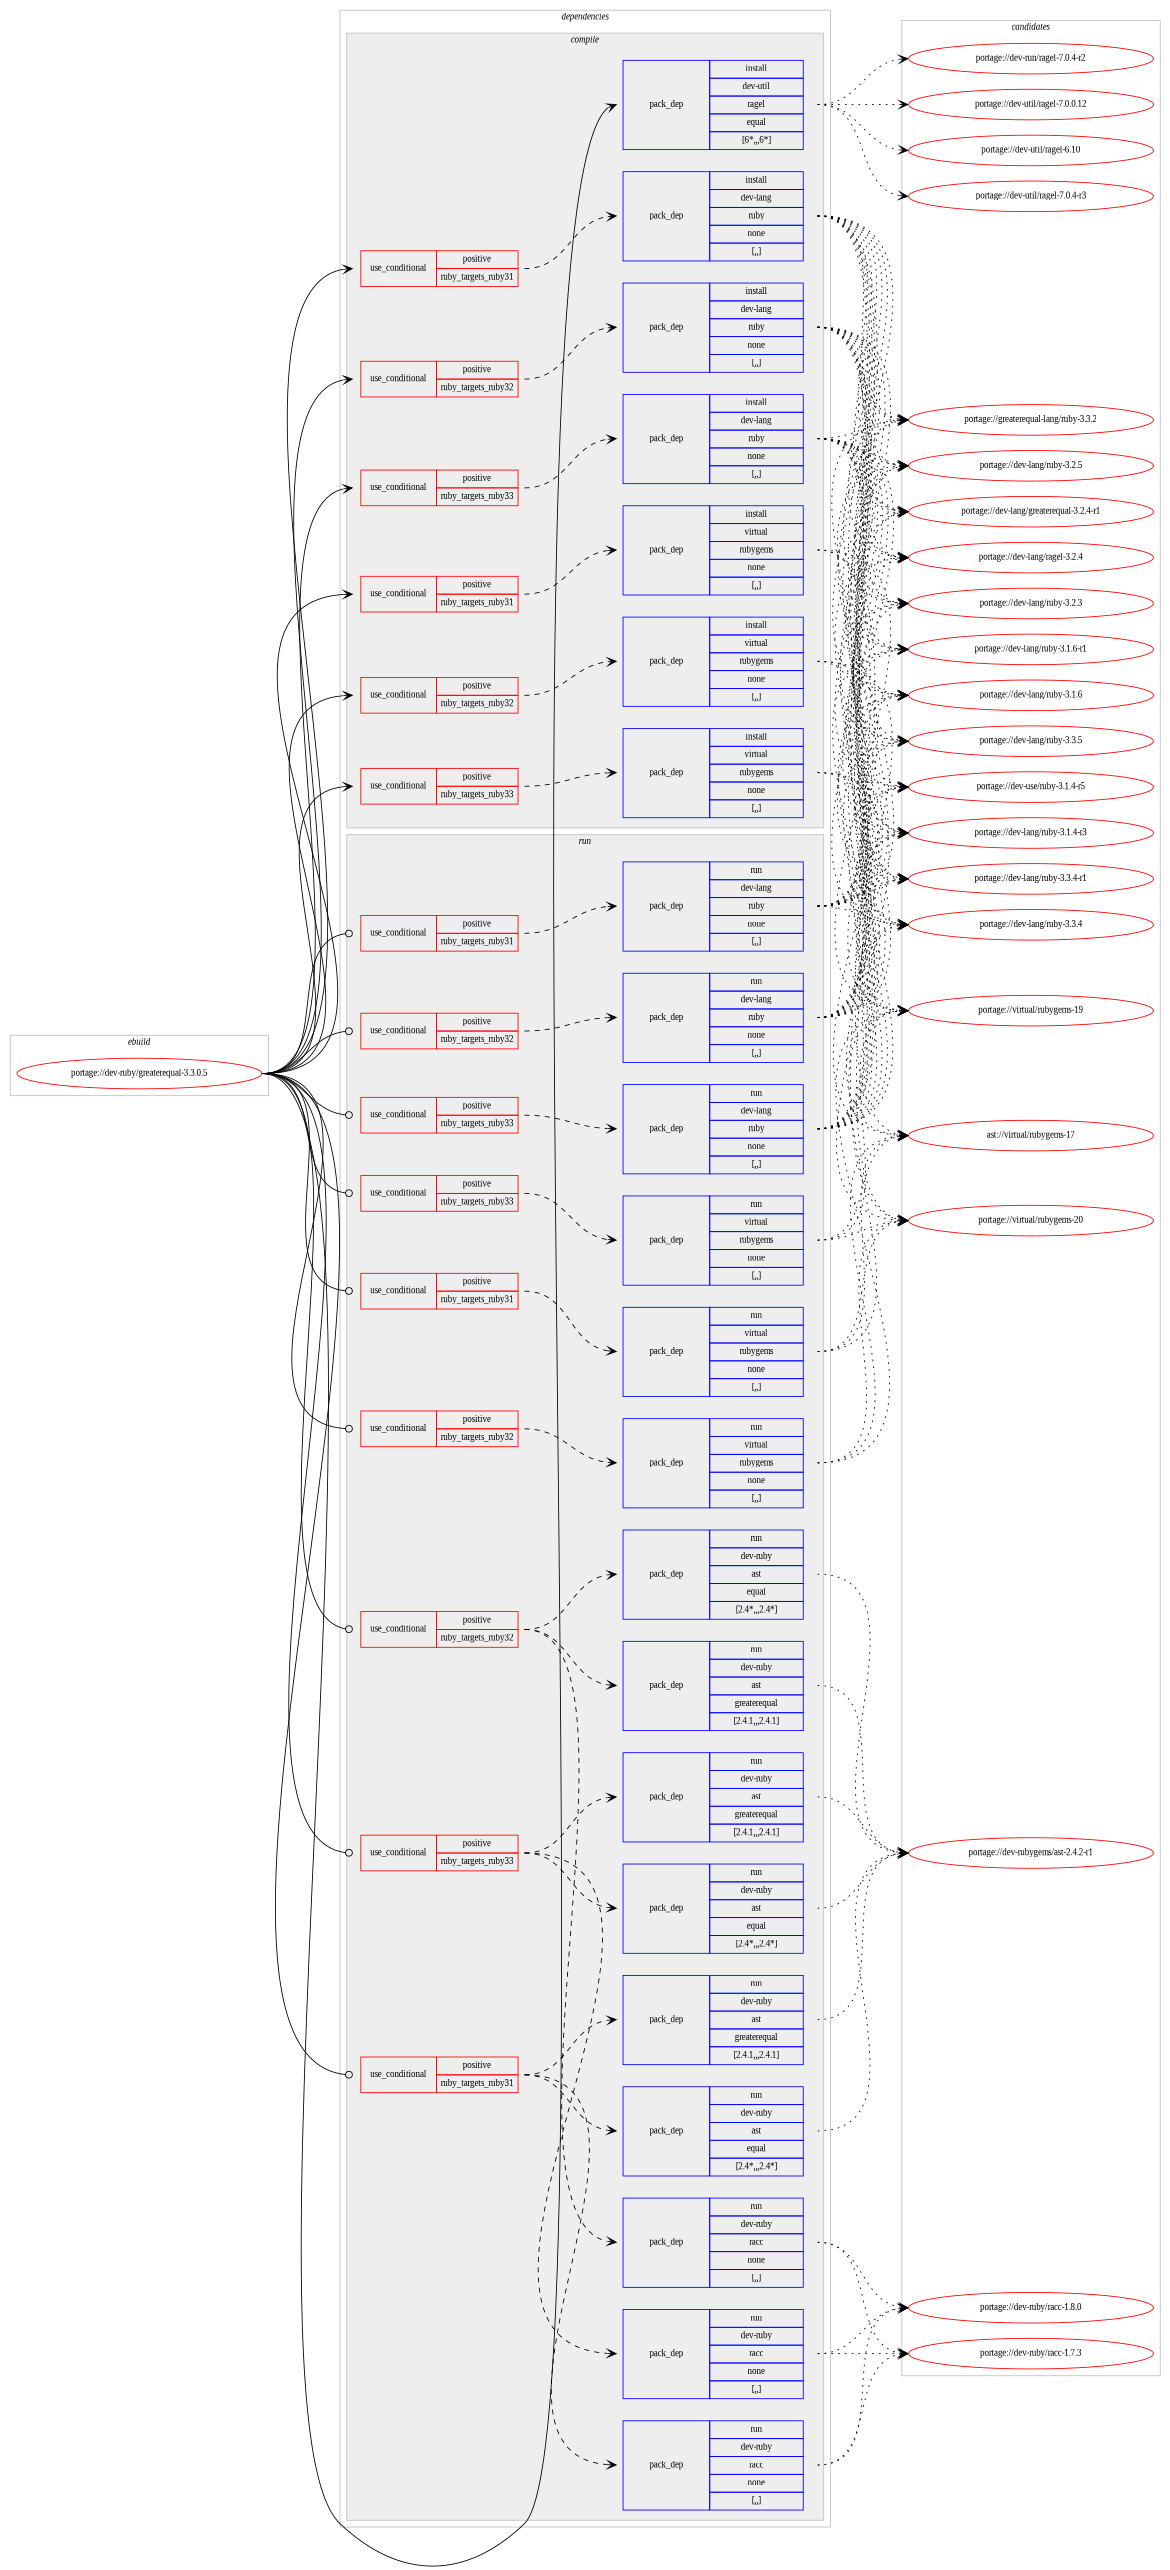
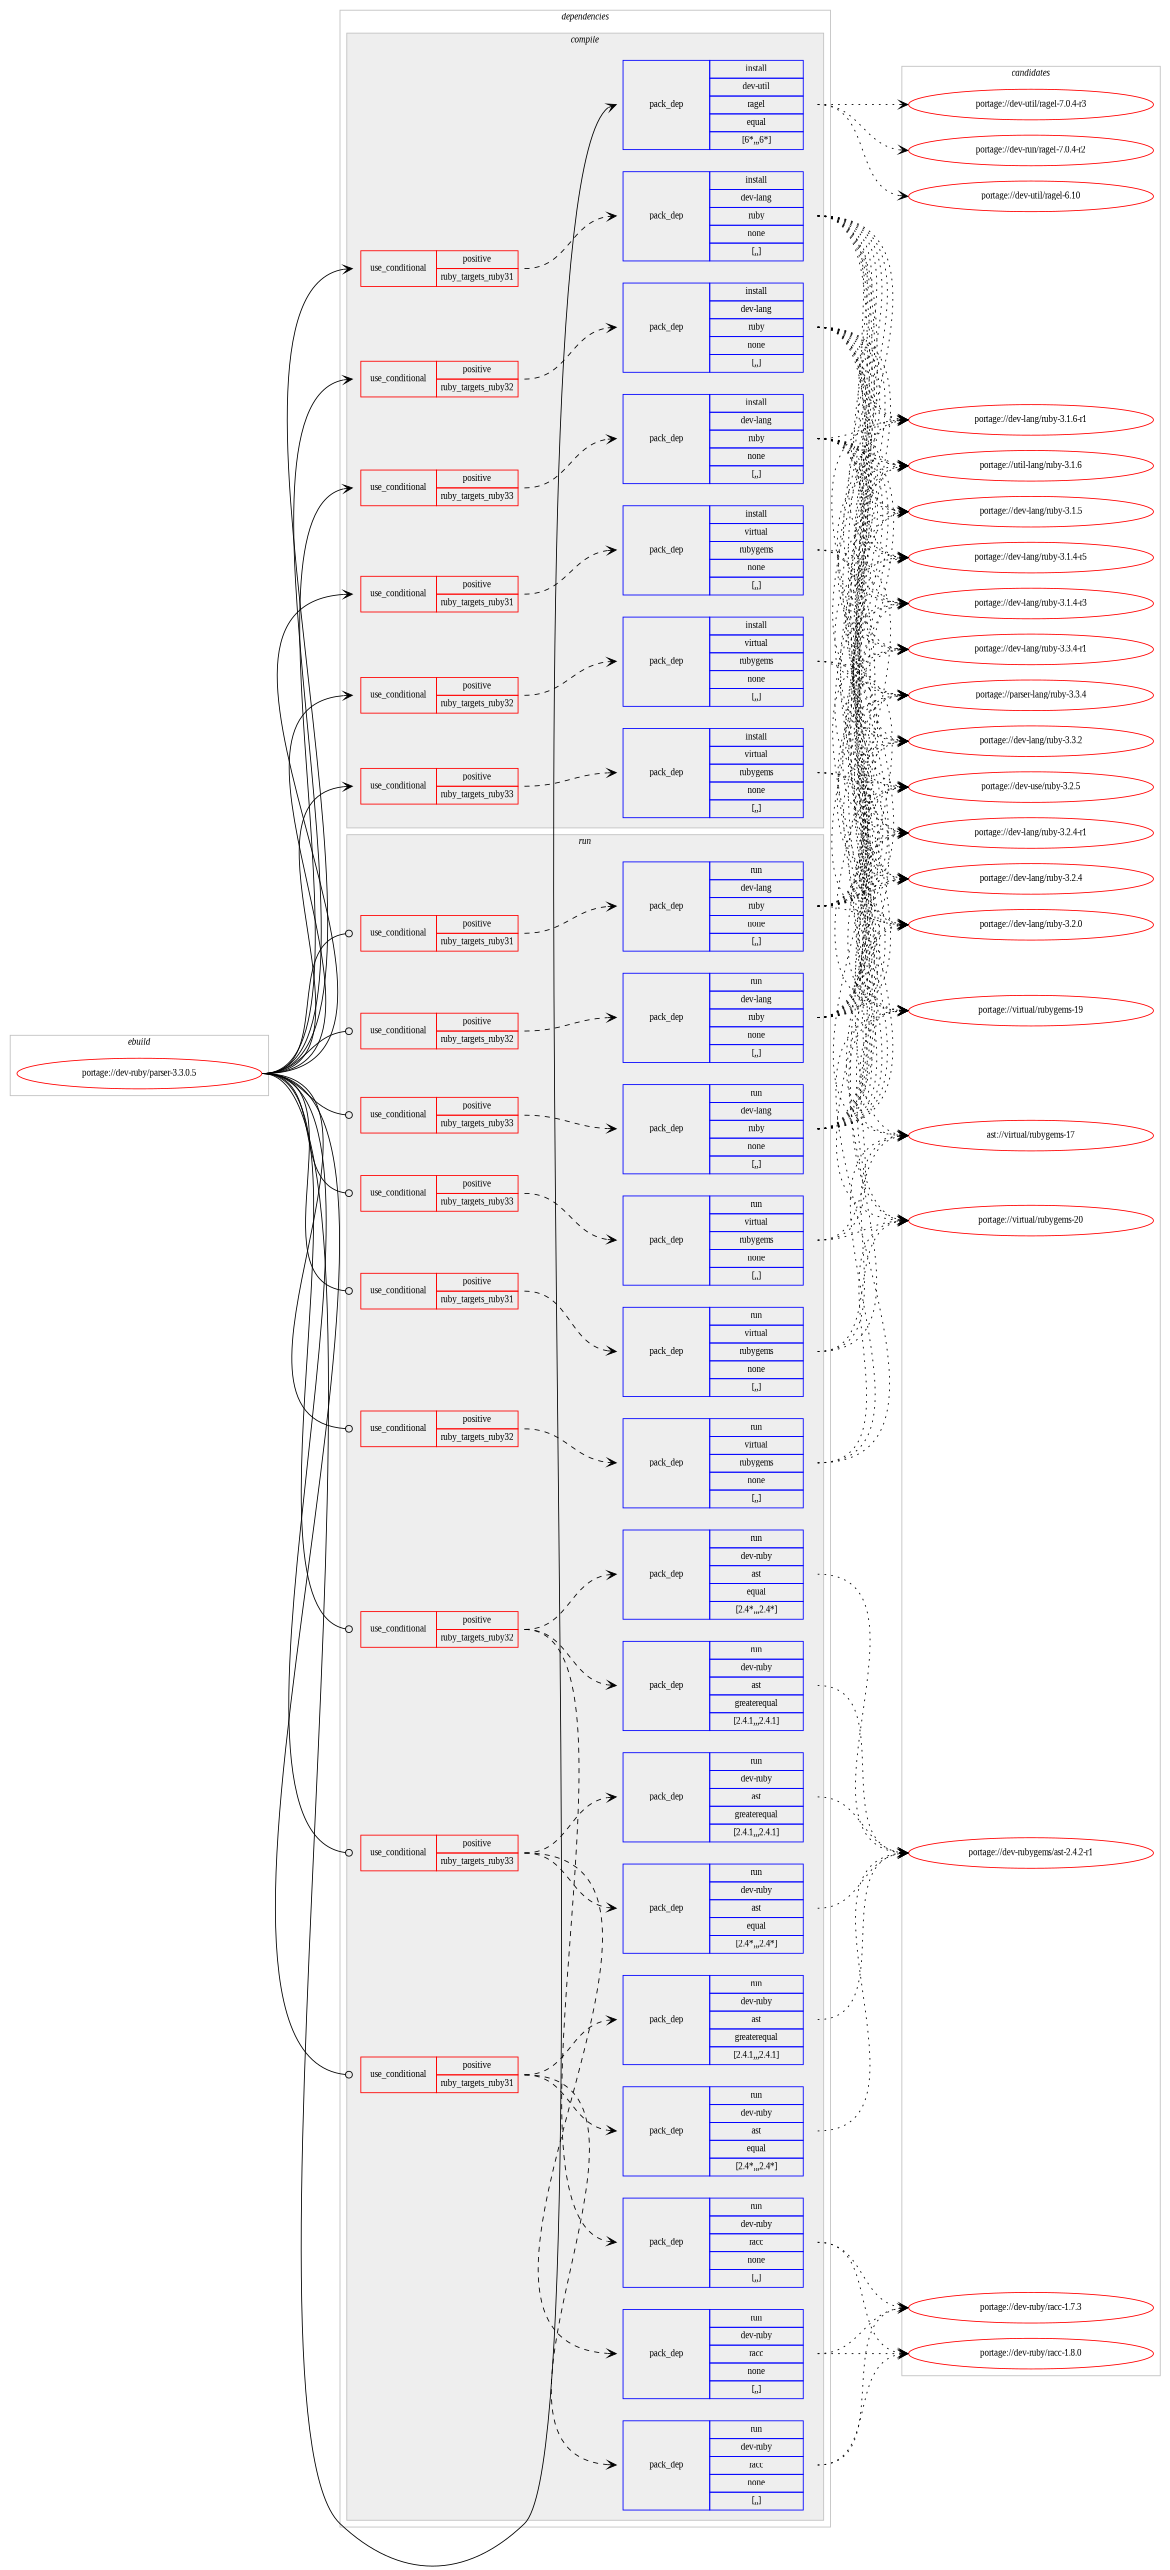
(1031, 105) -> none
(1031, 420) -> (1031, 741)
(1031, 466) -> (1031, 787)
(1031, 512) -> (1031, 833)
(1031, 558) -> (1031, 879)
(1031, 604) -> (1031, 925)
(1031, 695) -> (1031, 466)
(1031, 741) -> (1031, 512)
(1031, 787) -> (1031, 558)
(1031, 925) -> (1031, 695)
(139, 1074) -> (139, 1074)
